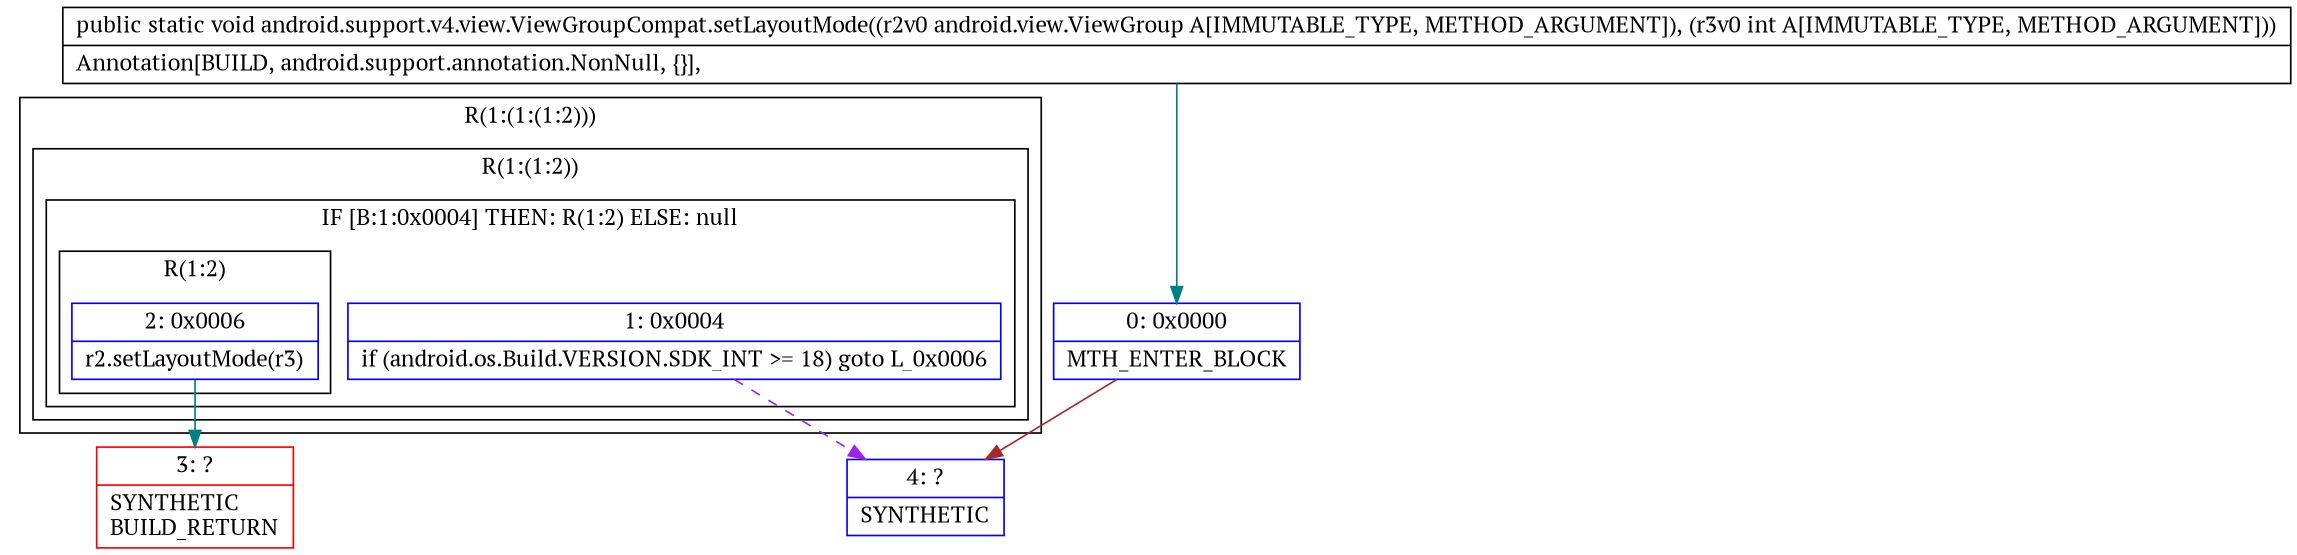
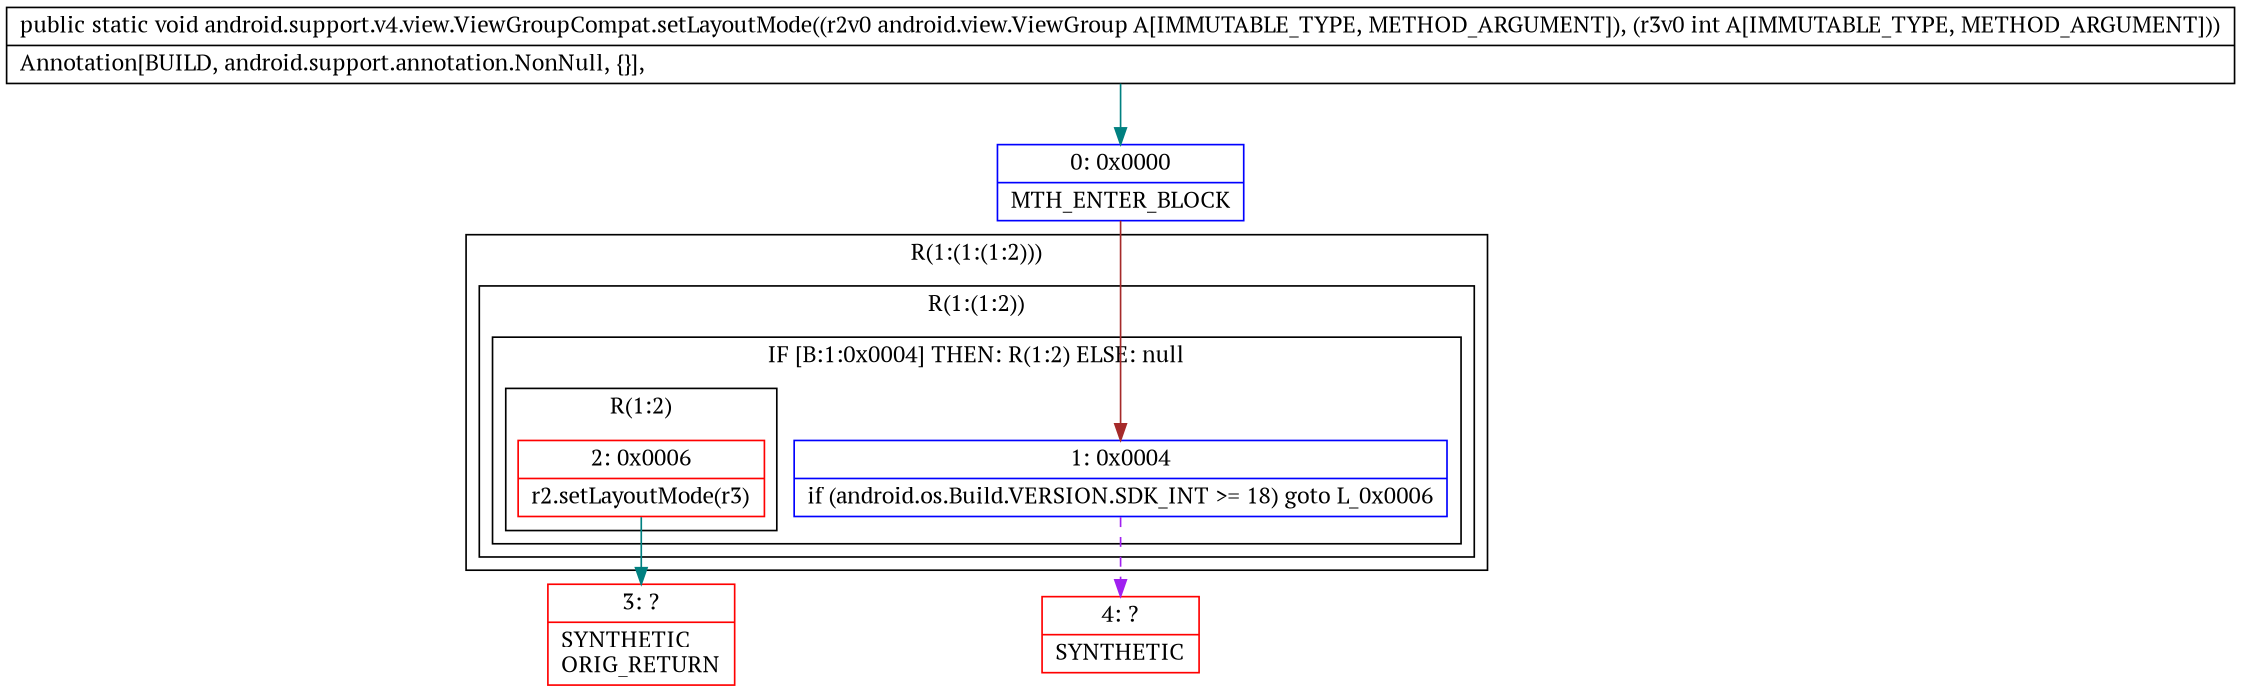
(195, 341) -> (641, 478)
(1058, 415) -> (1121, 322)
(926, 497) -> (1121, 635)
(195, 528) -> (641, 665)
